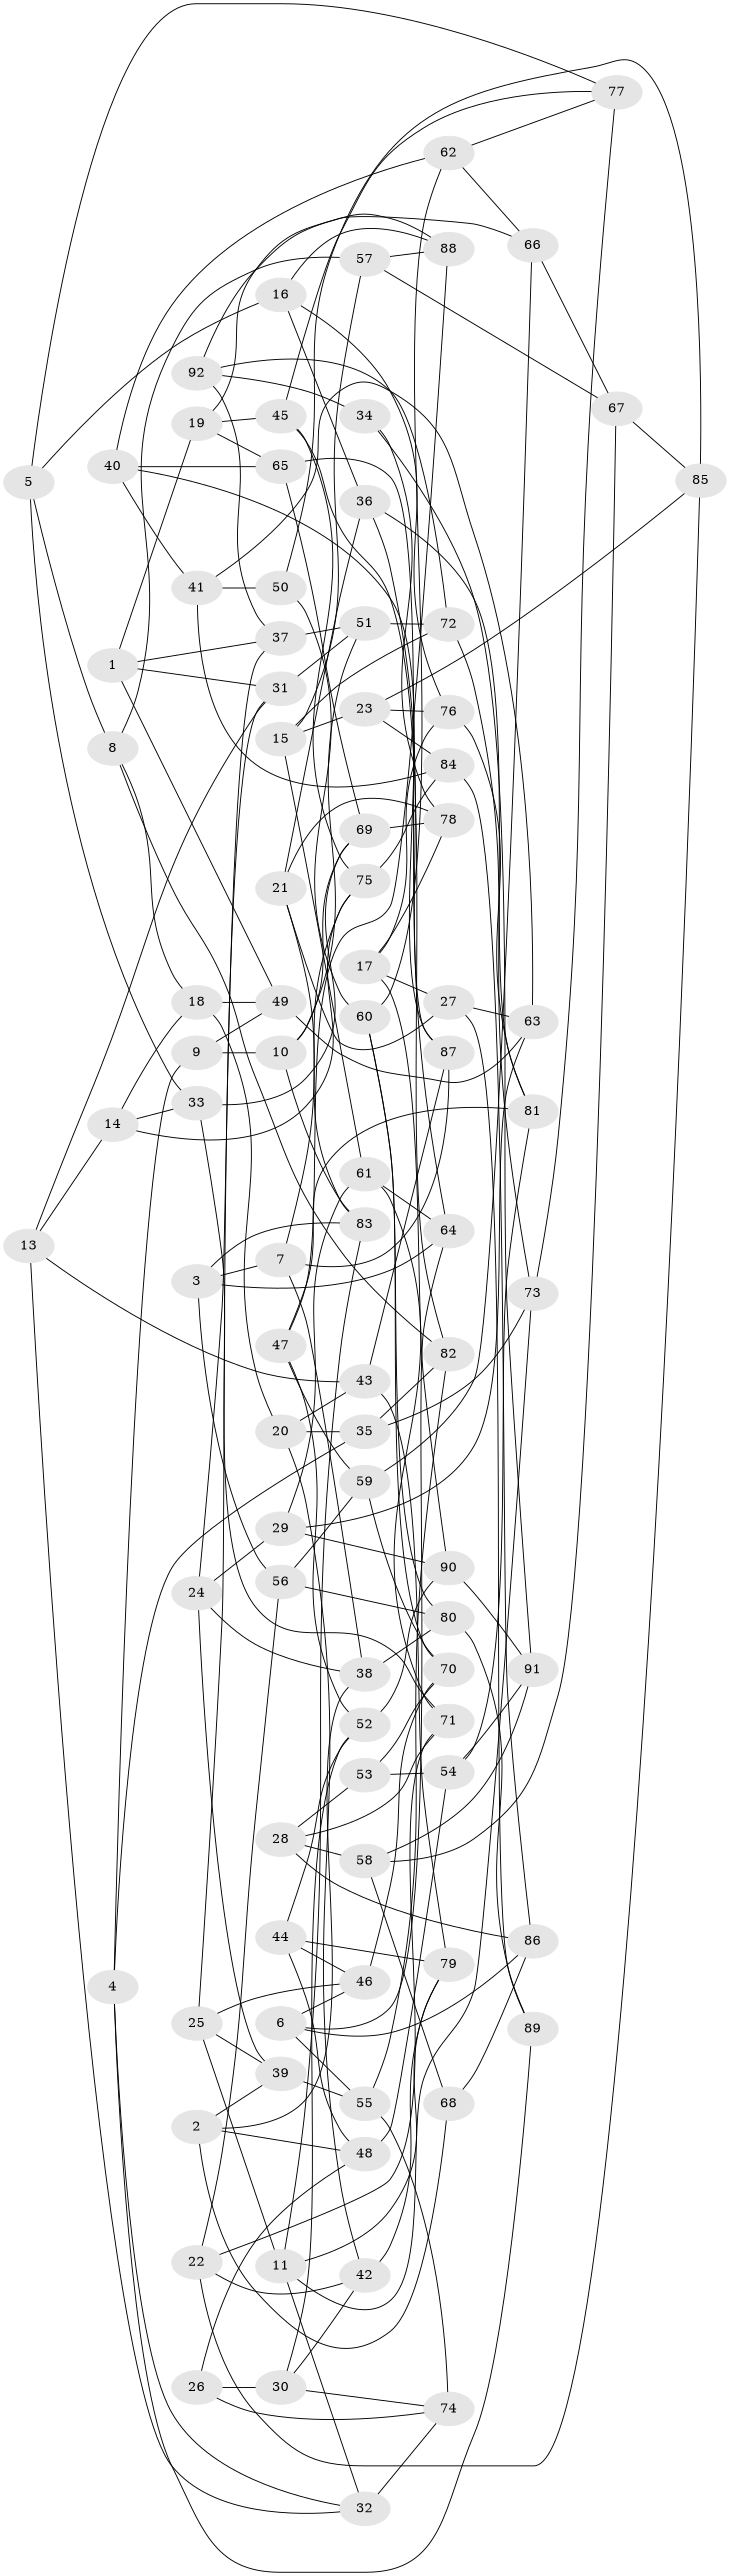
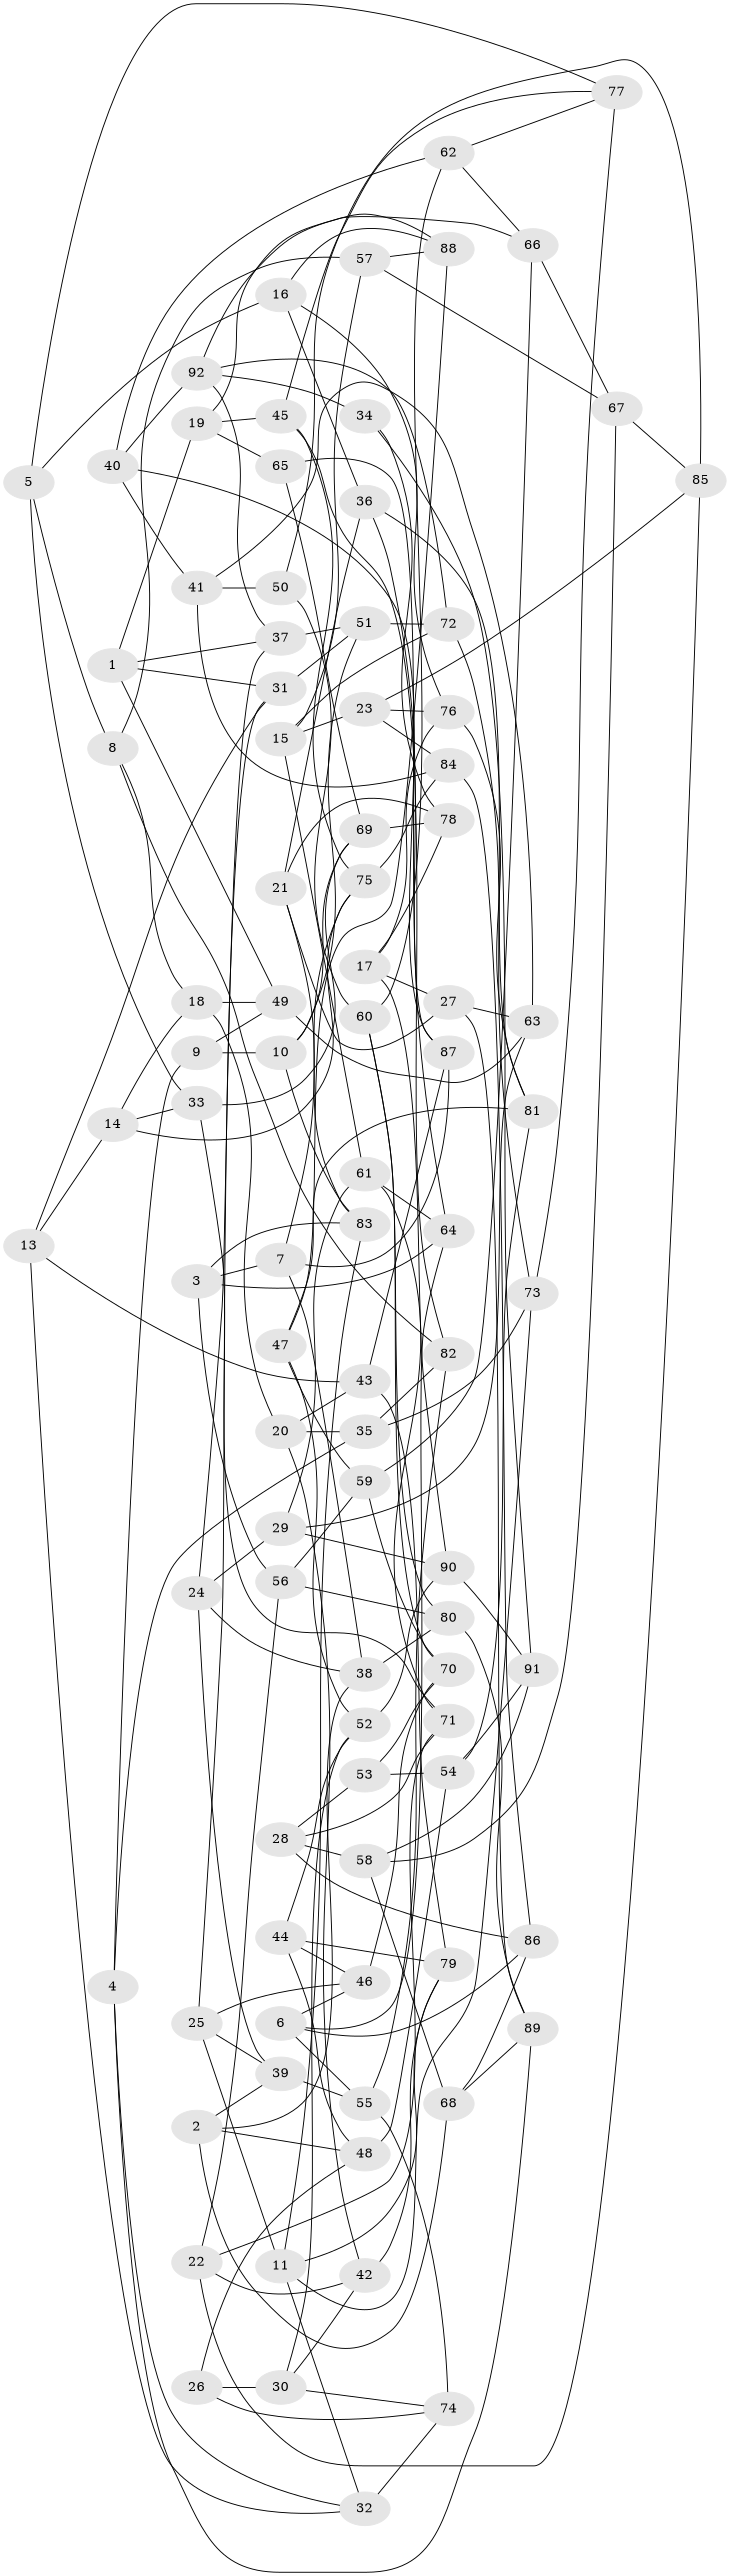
(197, 467) -> (153, 419)
none -> (491, 2066)
